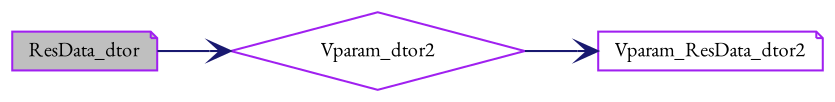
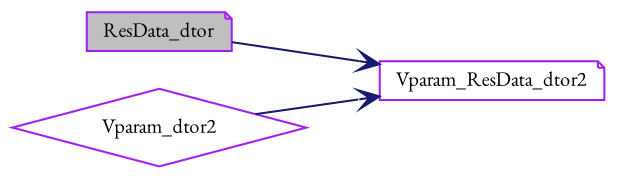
(184, 51) -> (295, 52)
